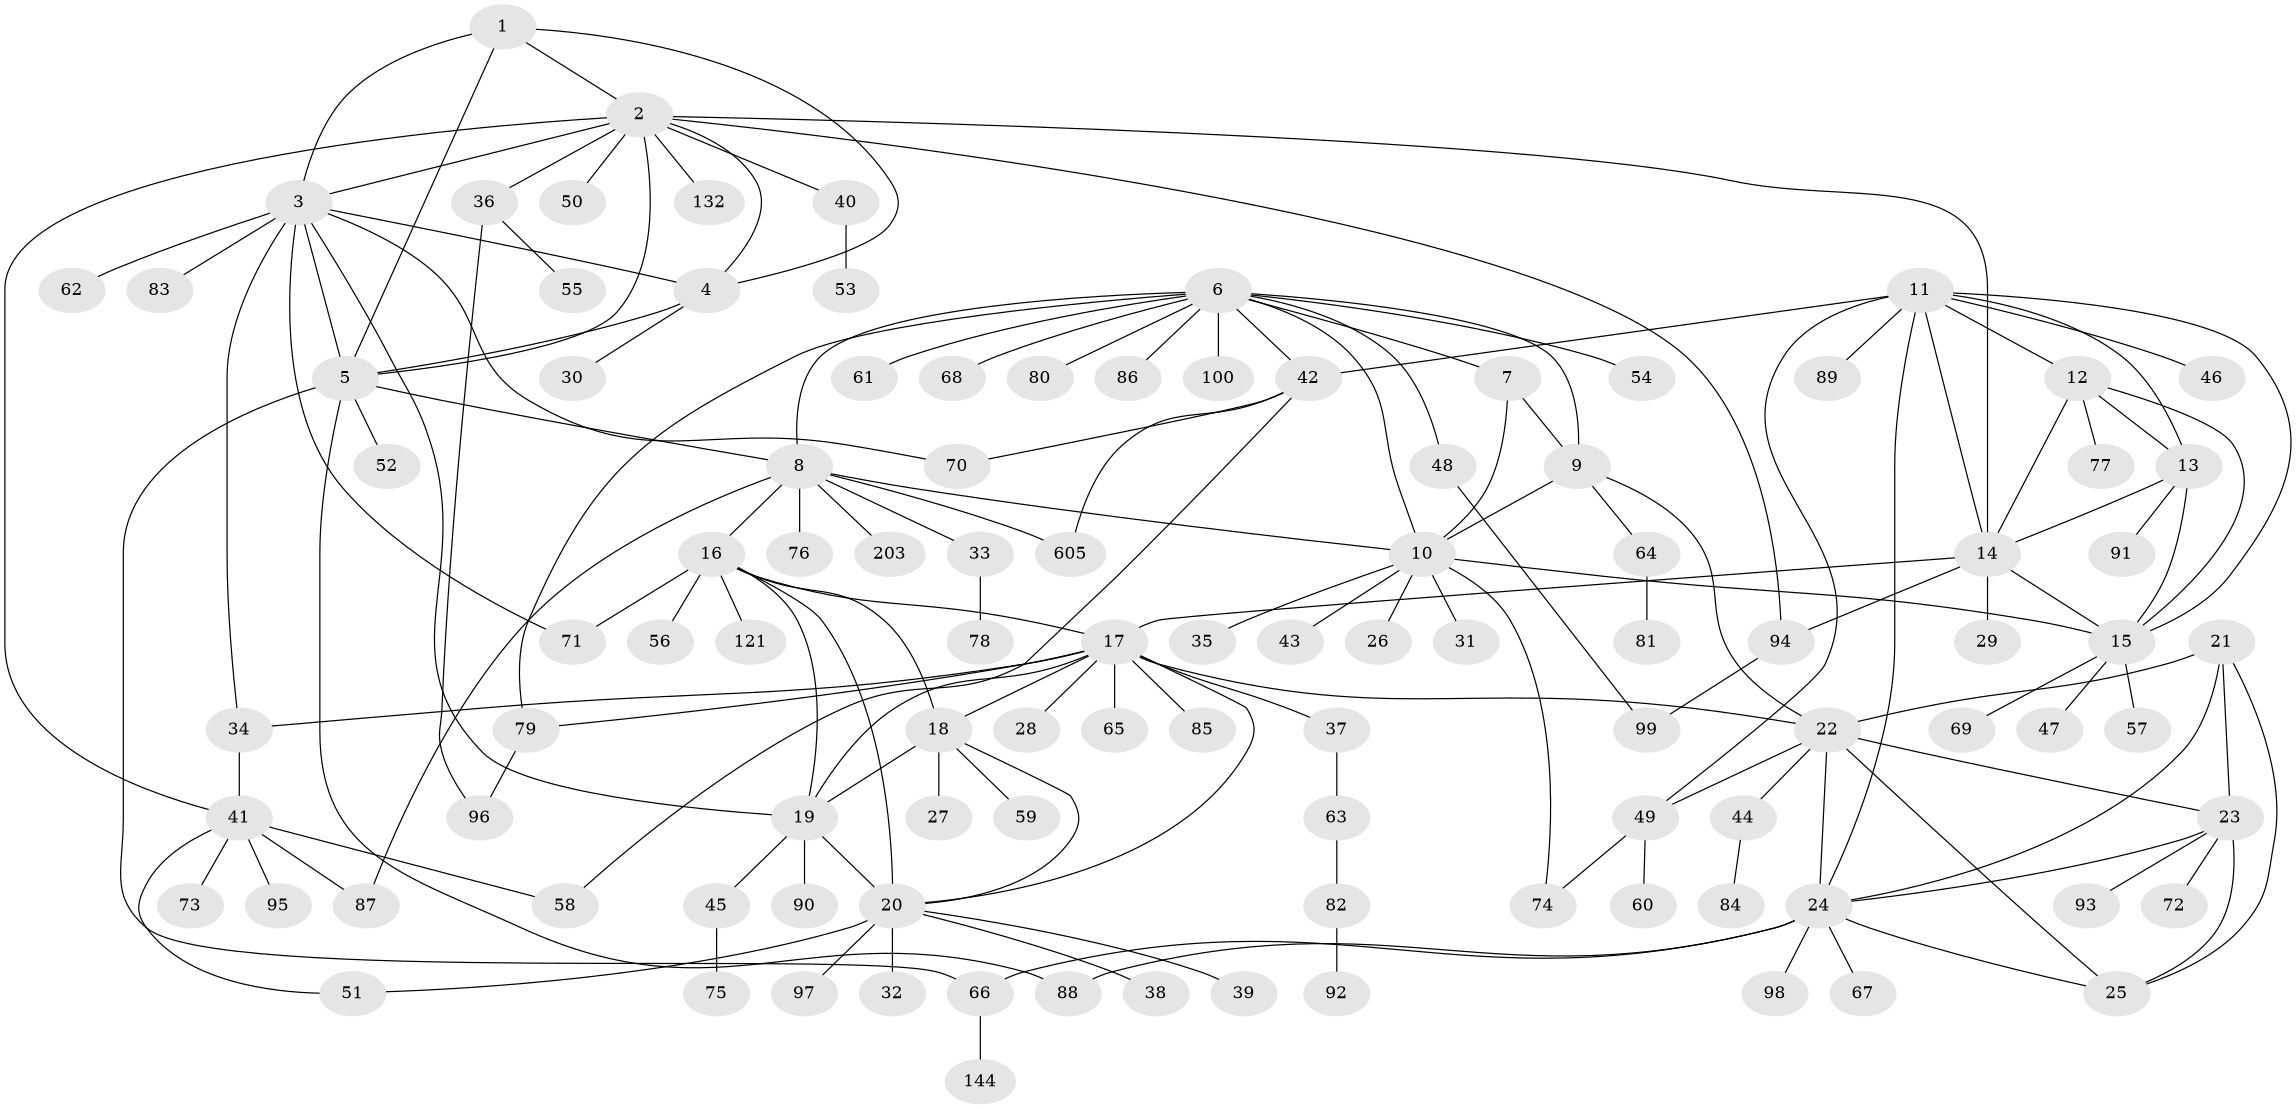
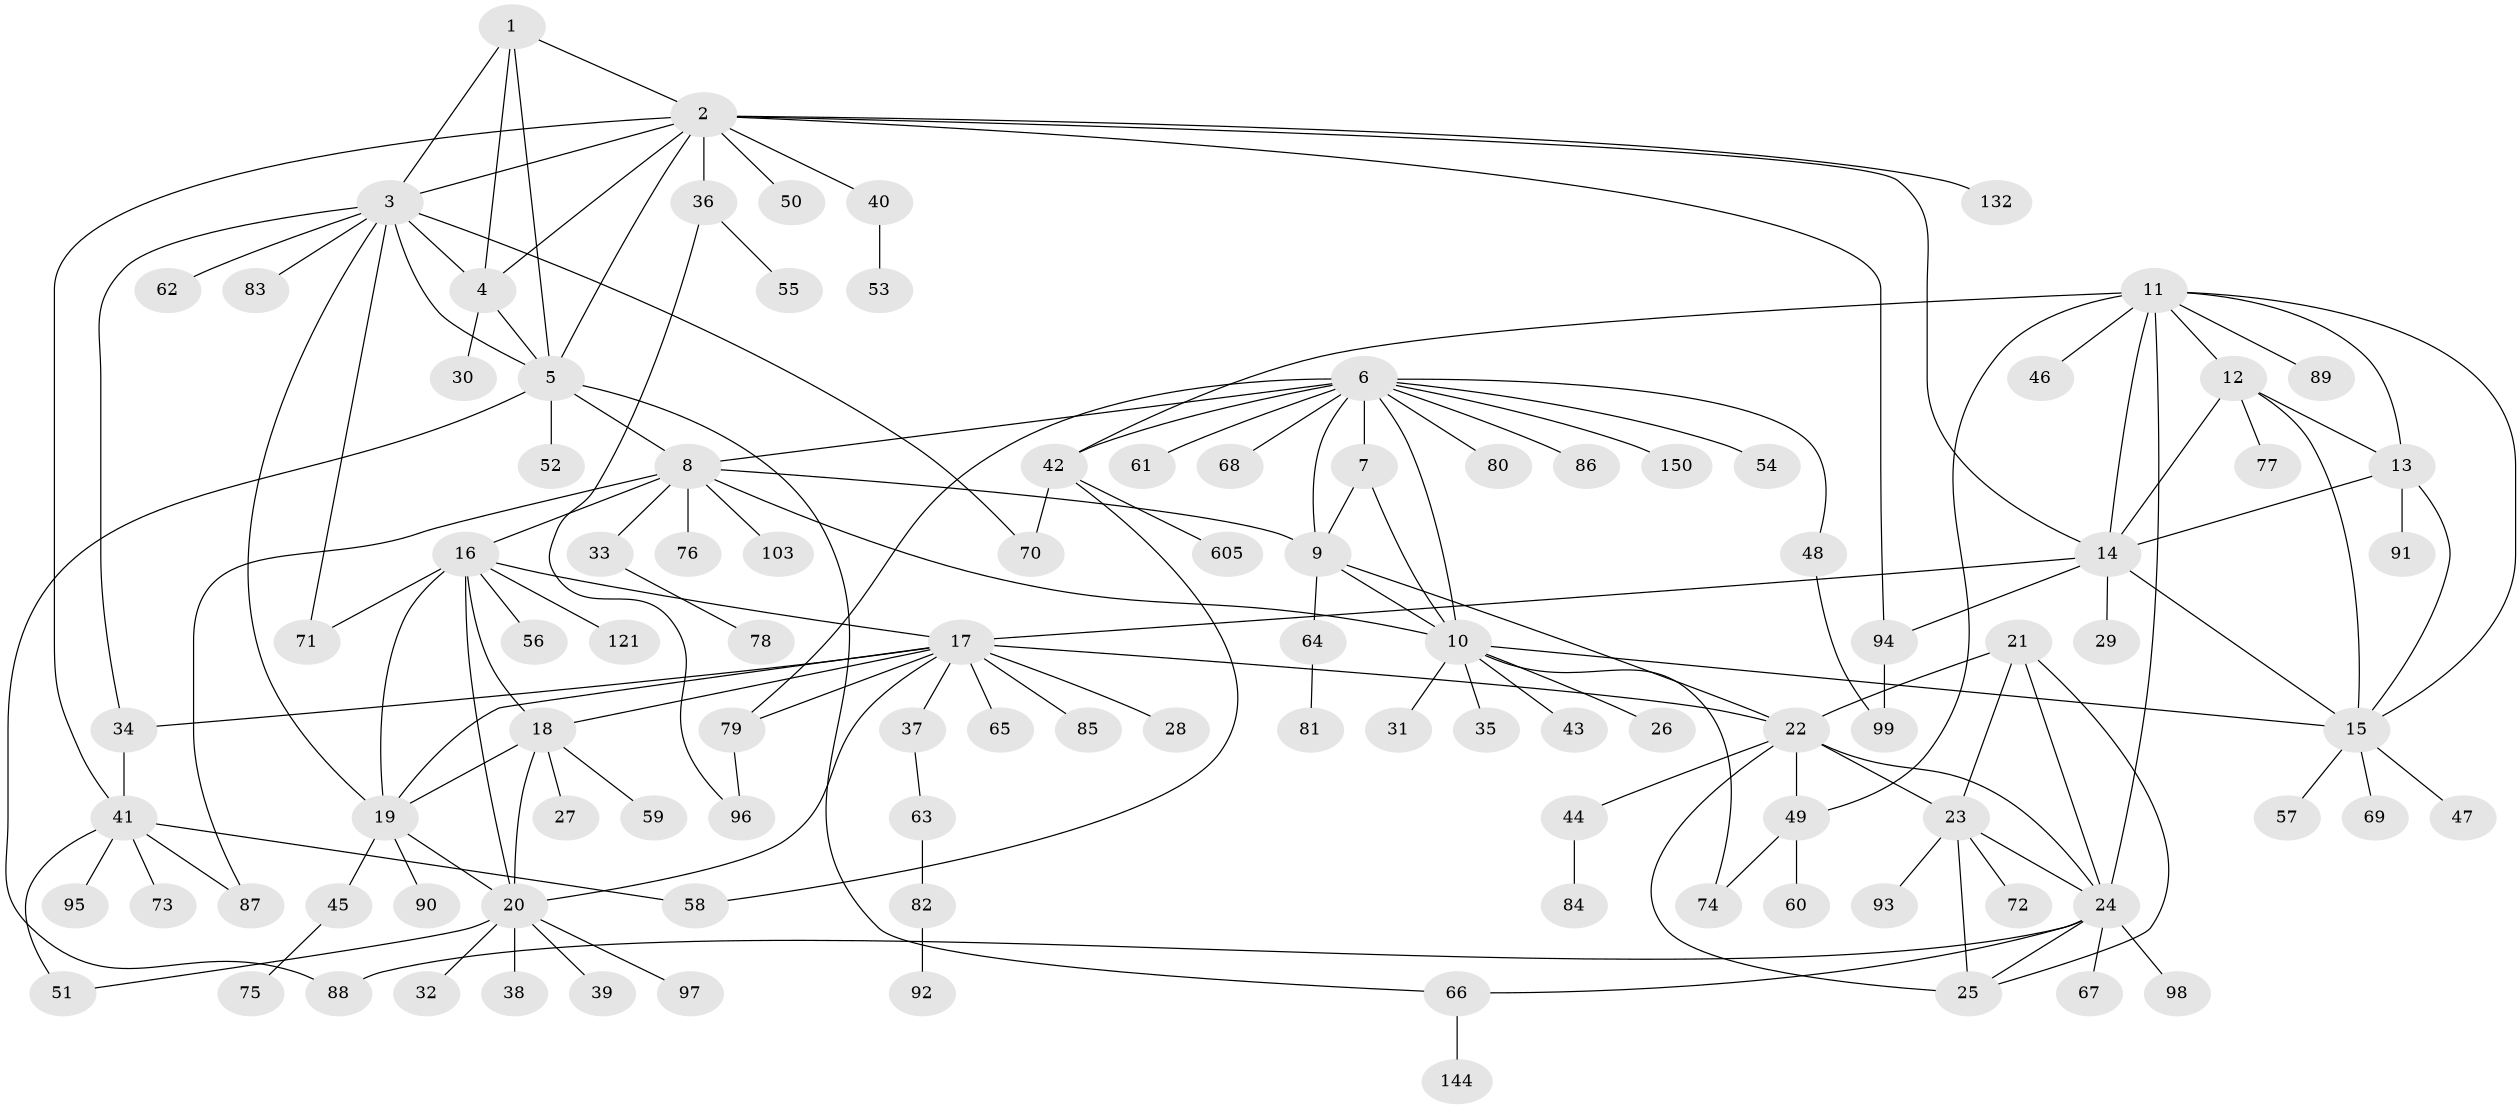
(1218, 378) -> (1677, 466)
(938, 504) -> (1009, 494)
(890, 554) -> (778, 554)
